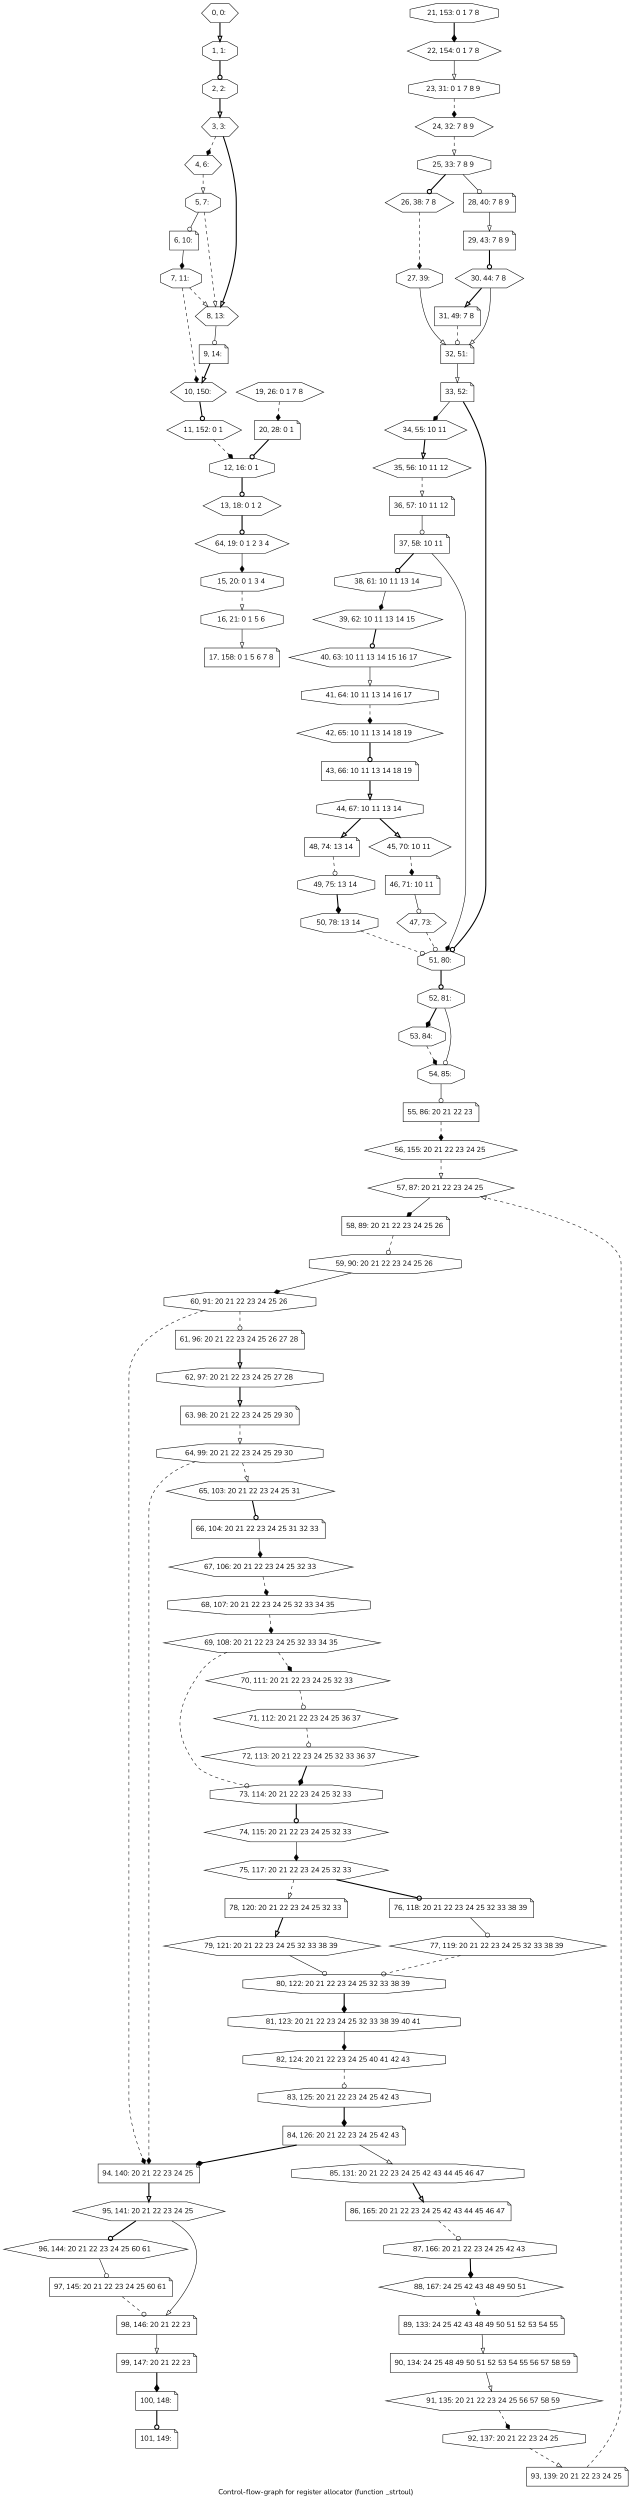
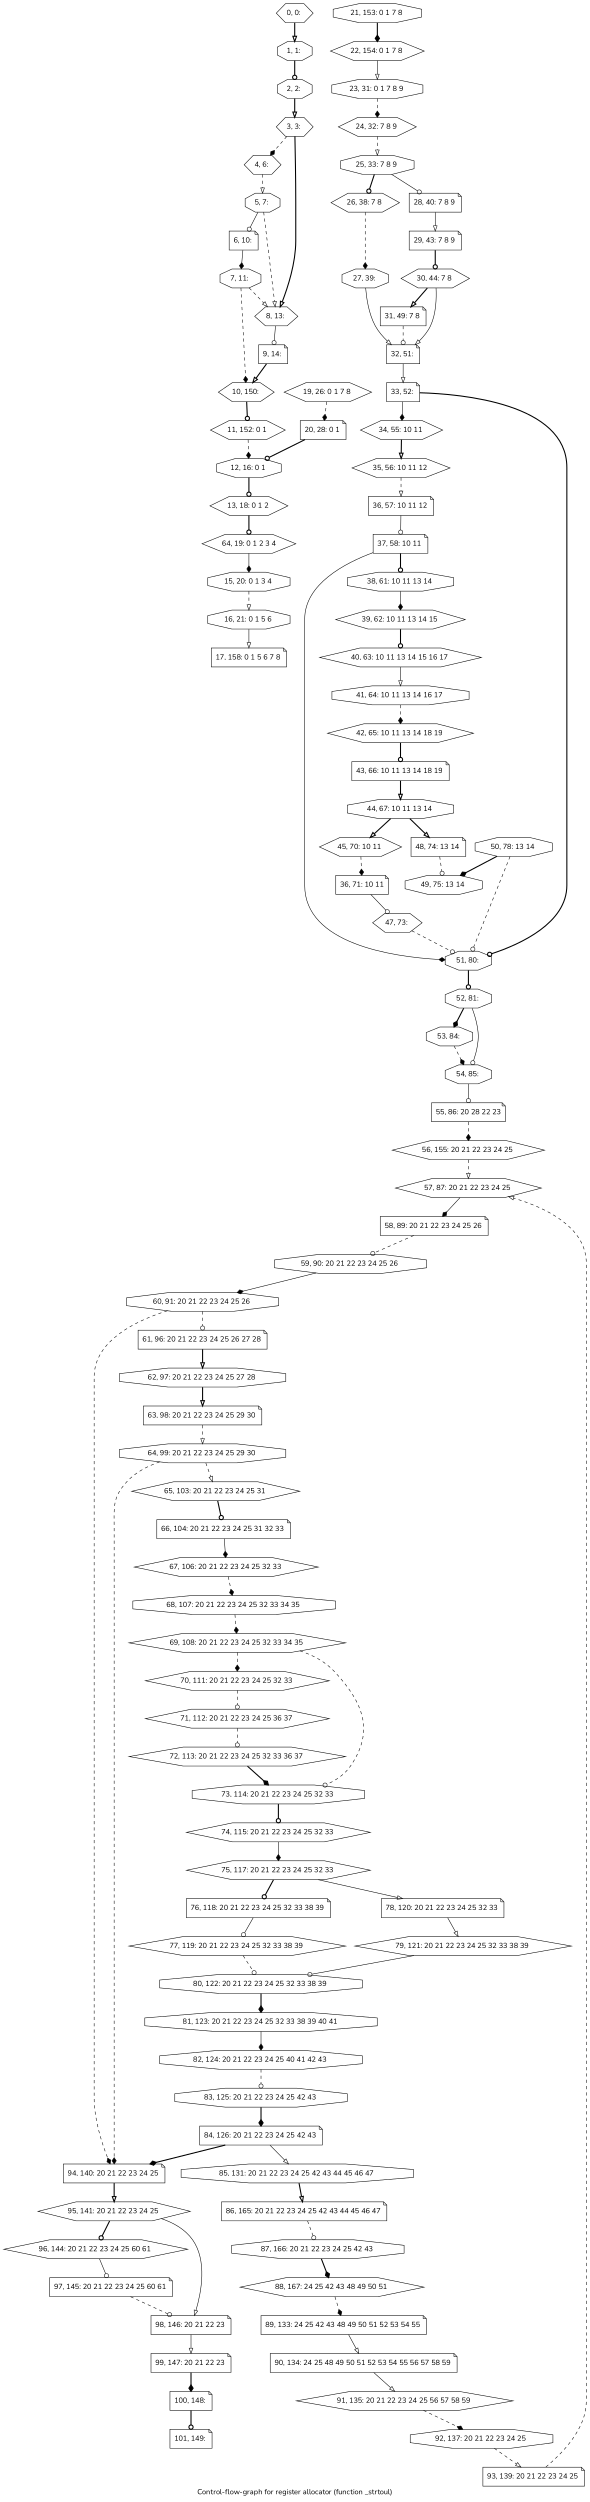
(413, 885) -> (362, 885)
(338, 901) -> (482, 864)
(441, 1112) -> (468, 1112)
(292, 1887) -> (358, 1889)
(280, 1925) -> (452, 1925)
